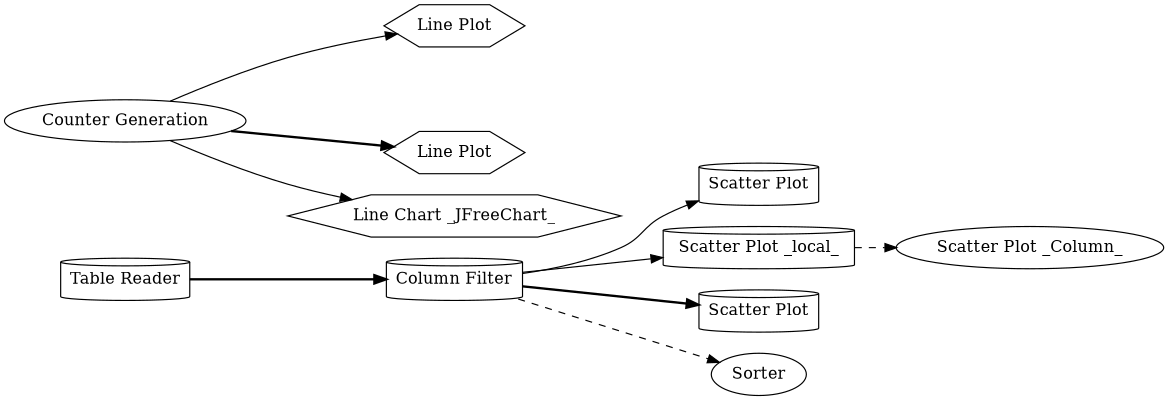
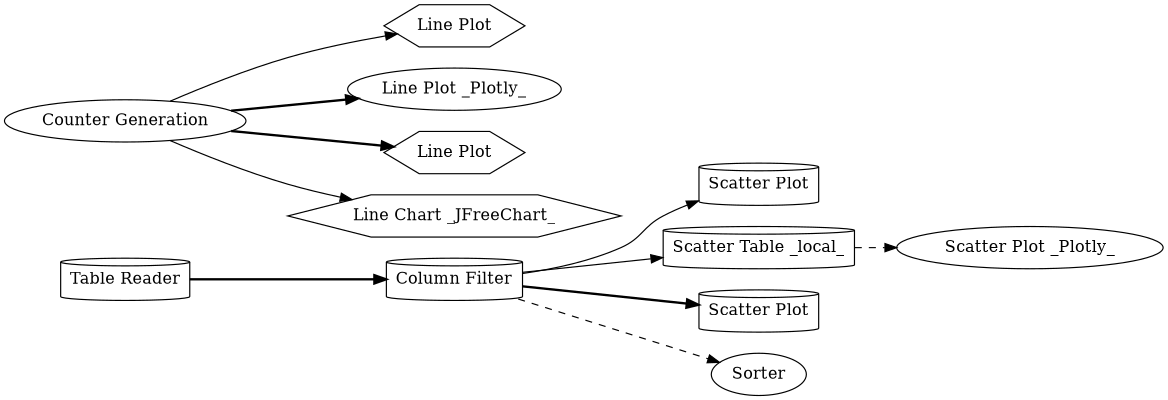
none -> (454, 89)
(759, 248) -> (759, 248)
(1030, 248) -> (1030, 248)
